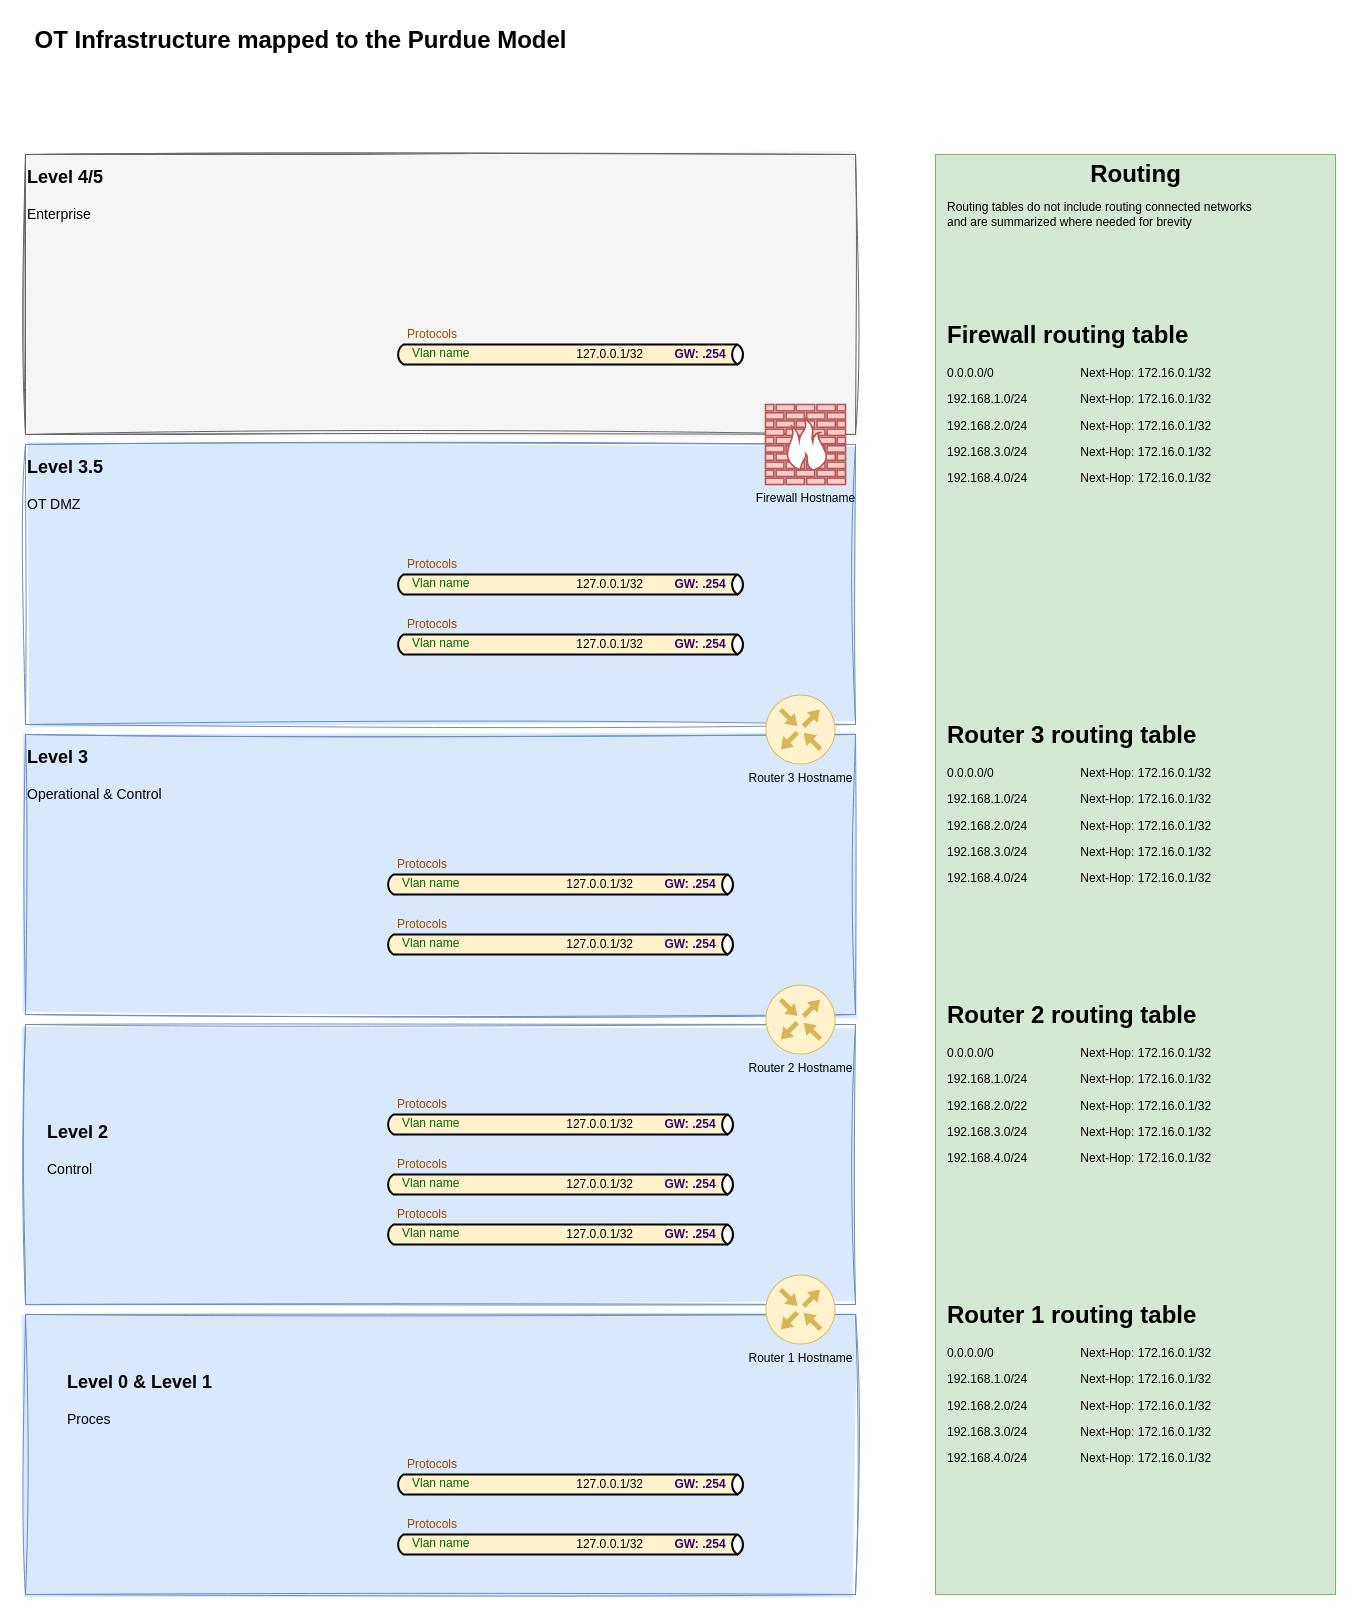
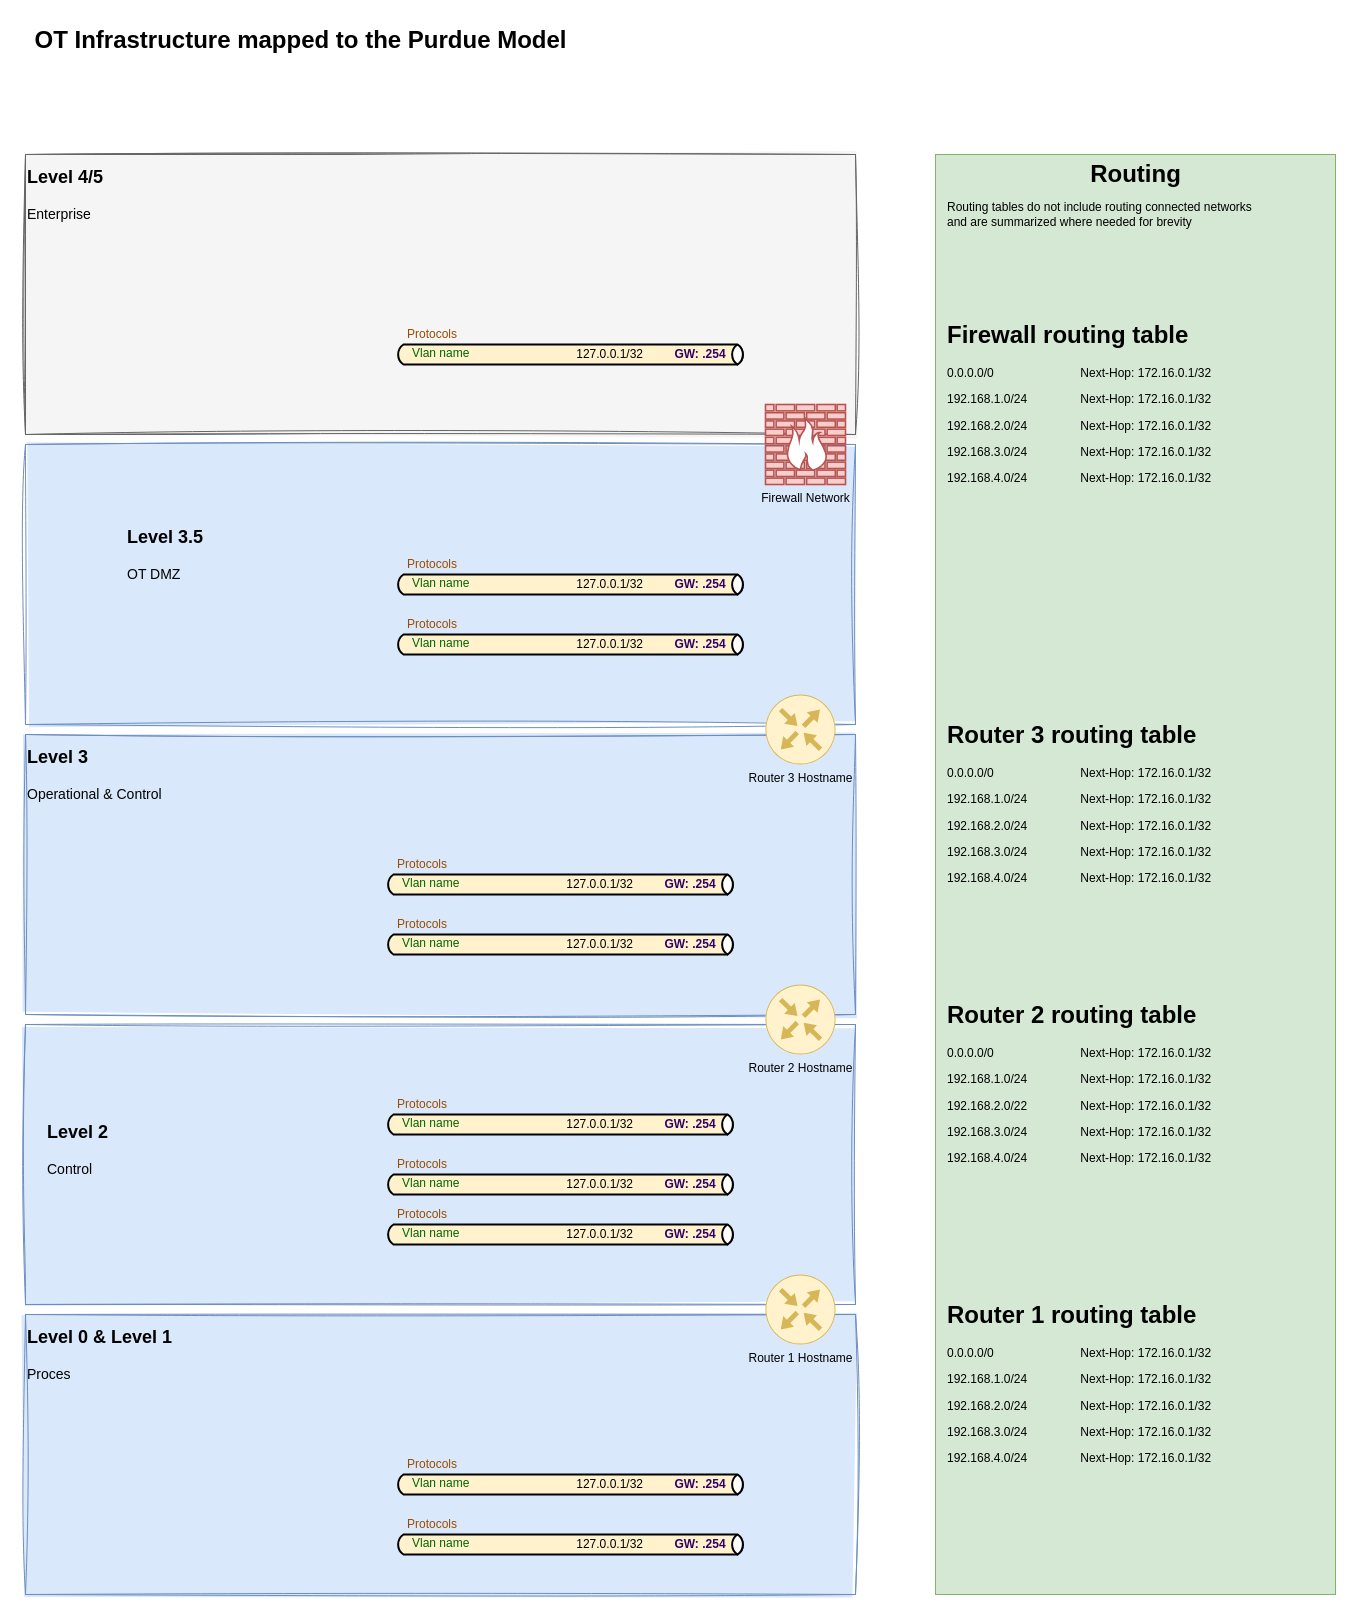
(127, 480) -> (227, 550)
(806, 499) -> (806, 499)
(186, 1395) -> (146, 1350)
